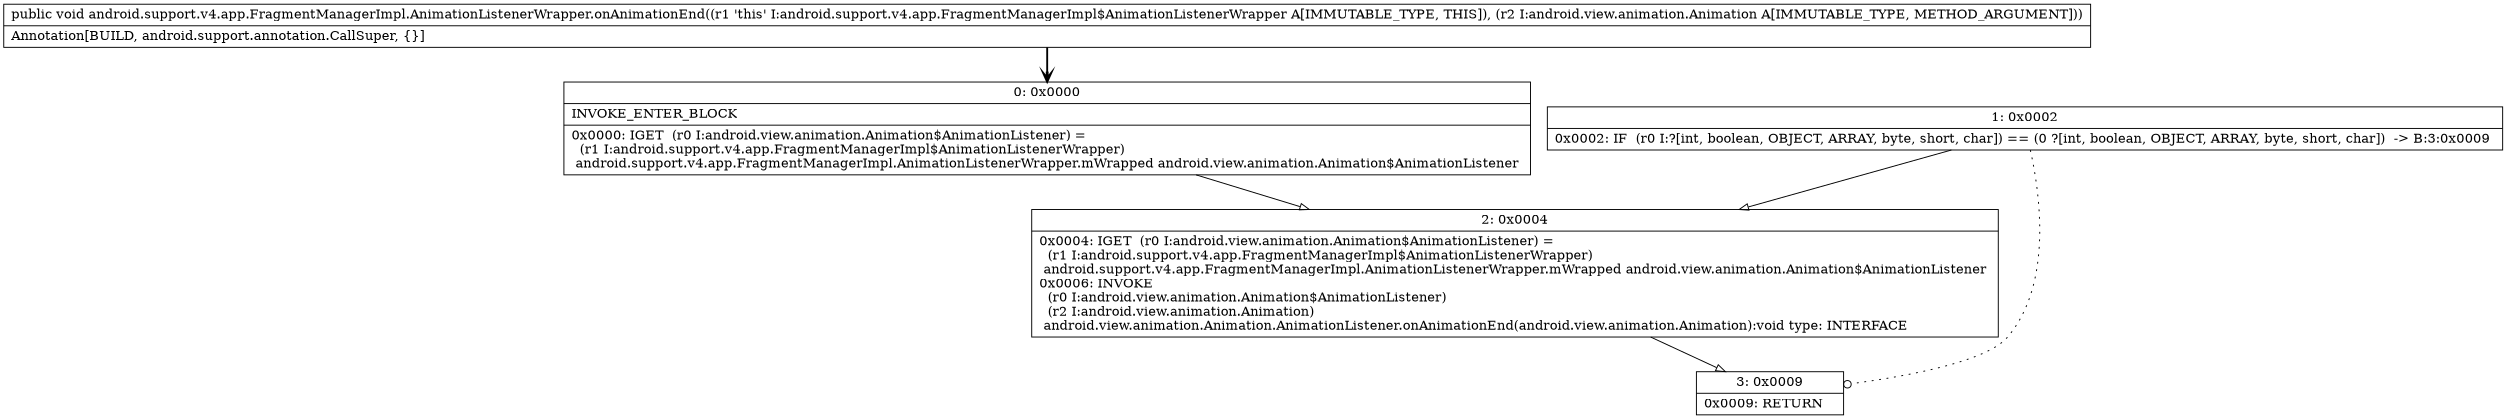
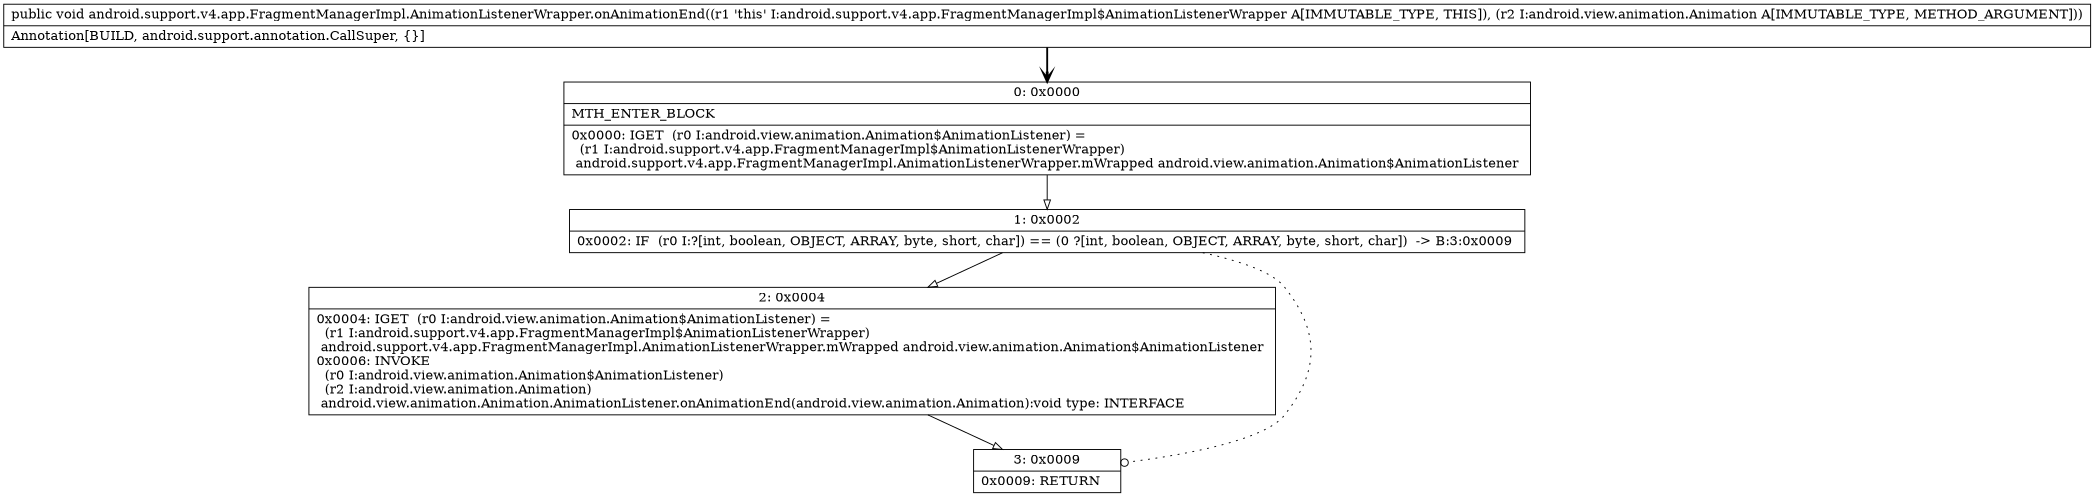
(655, 114) -> (644, 114)
(1248, 191) -> (1047, 187)
